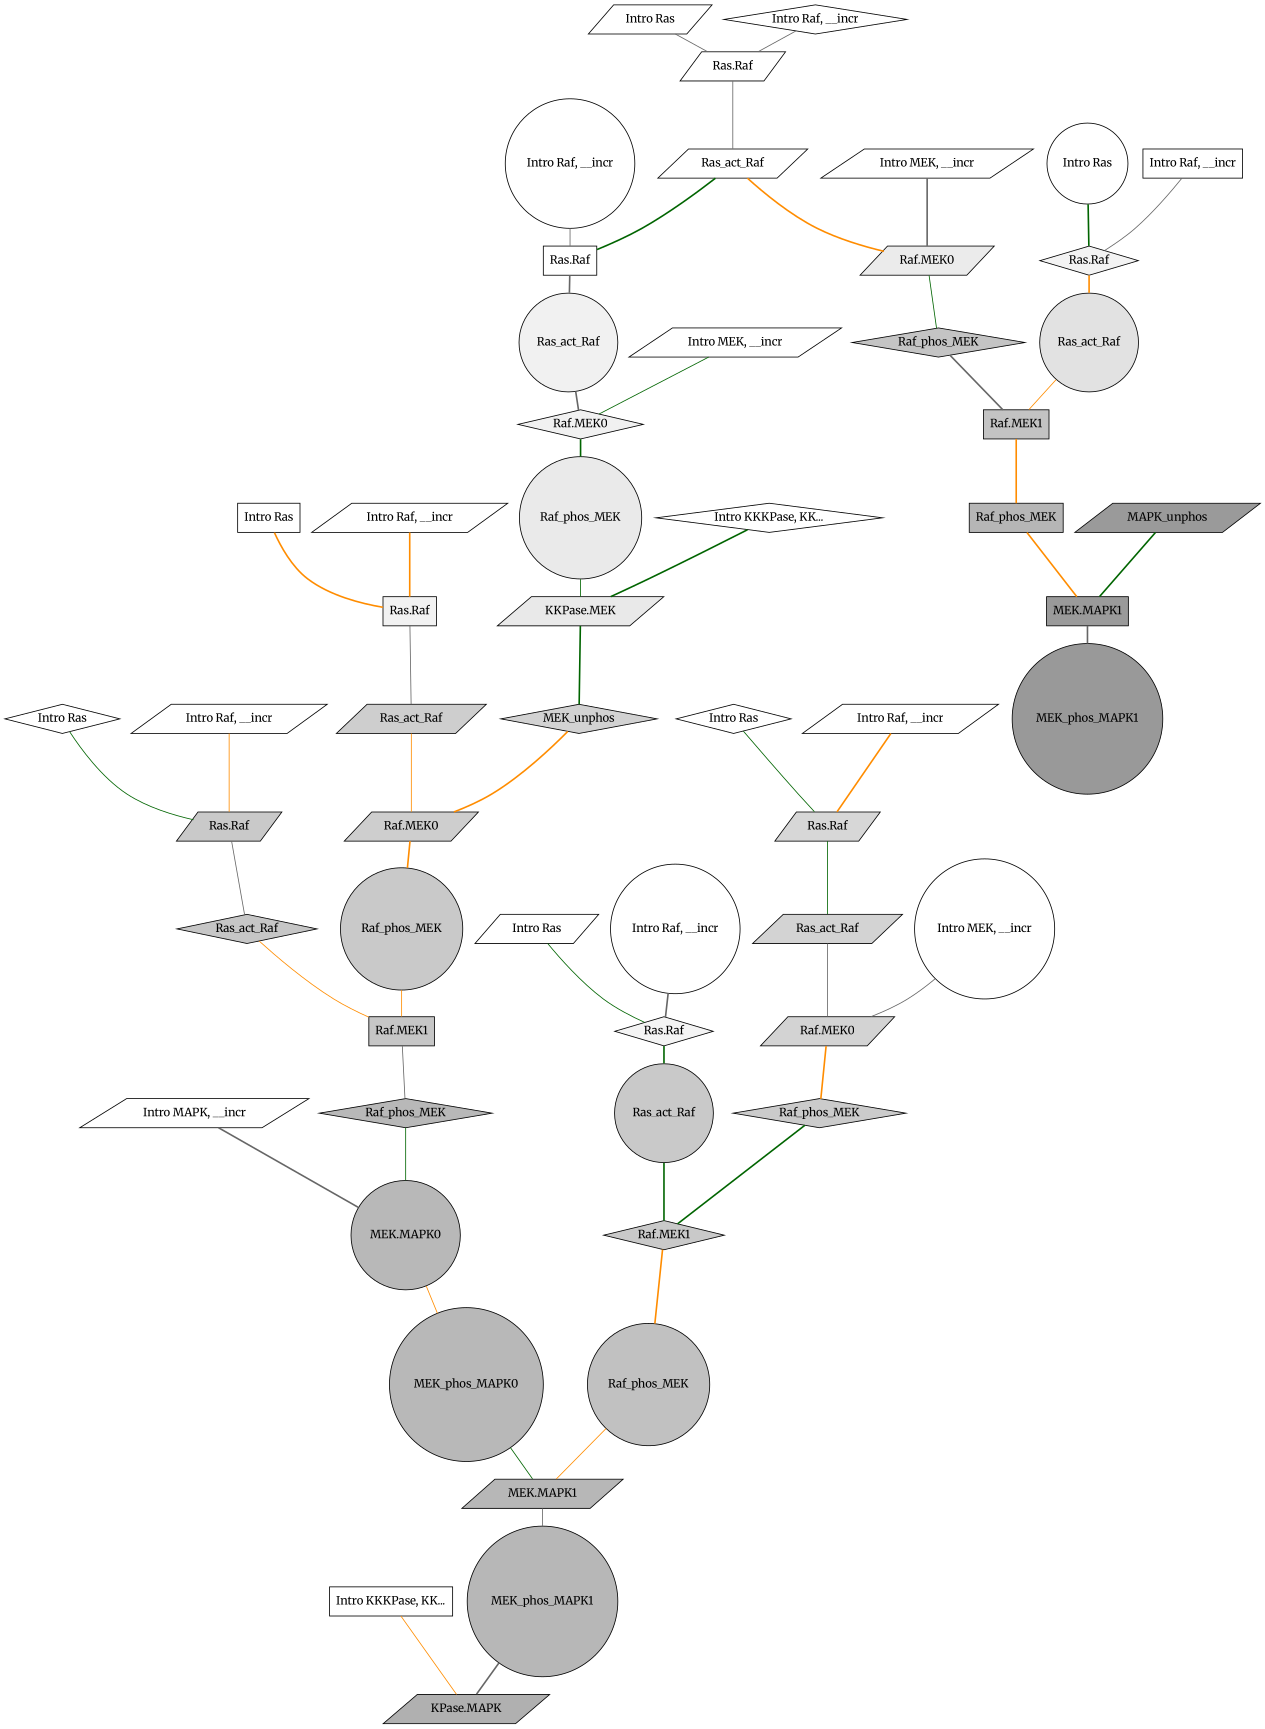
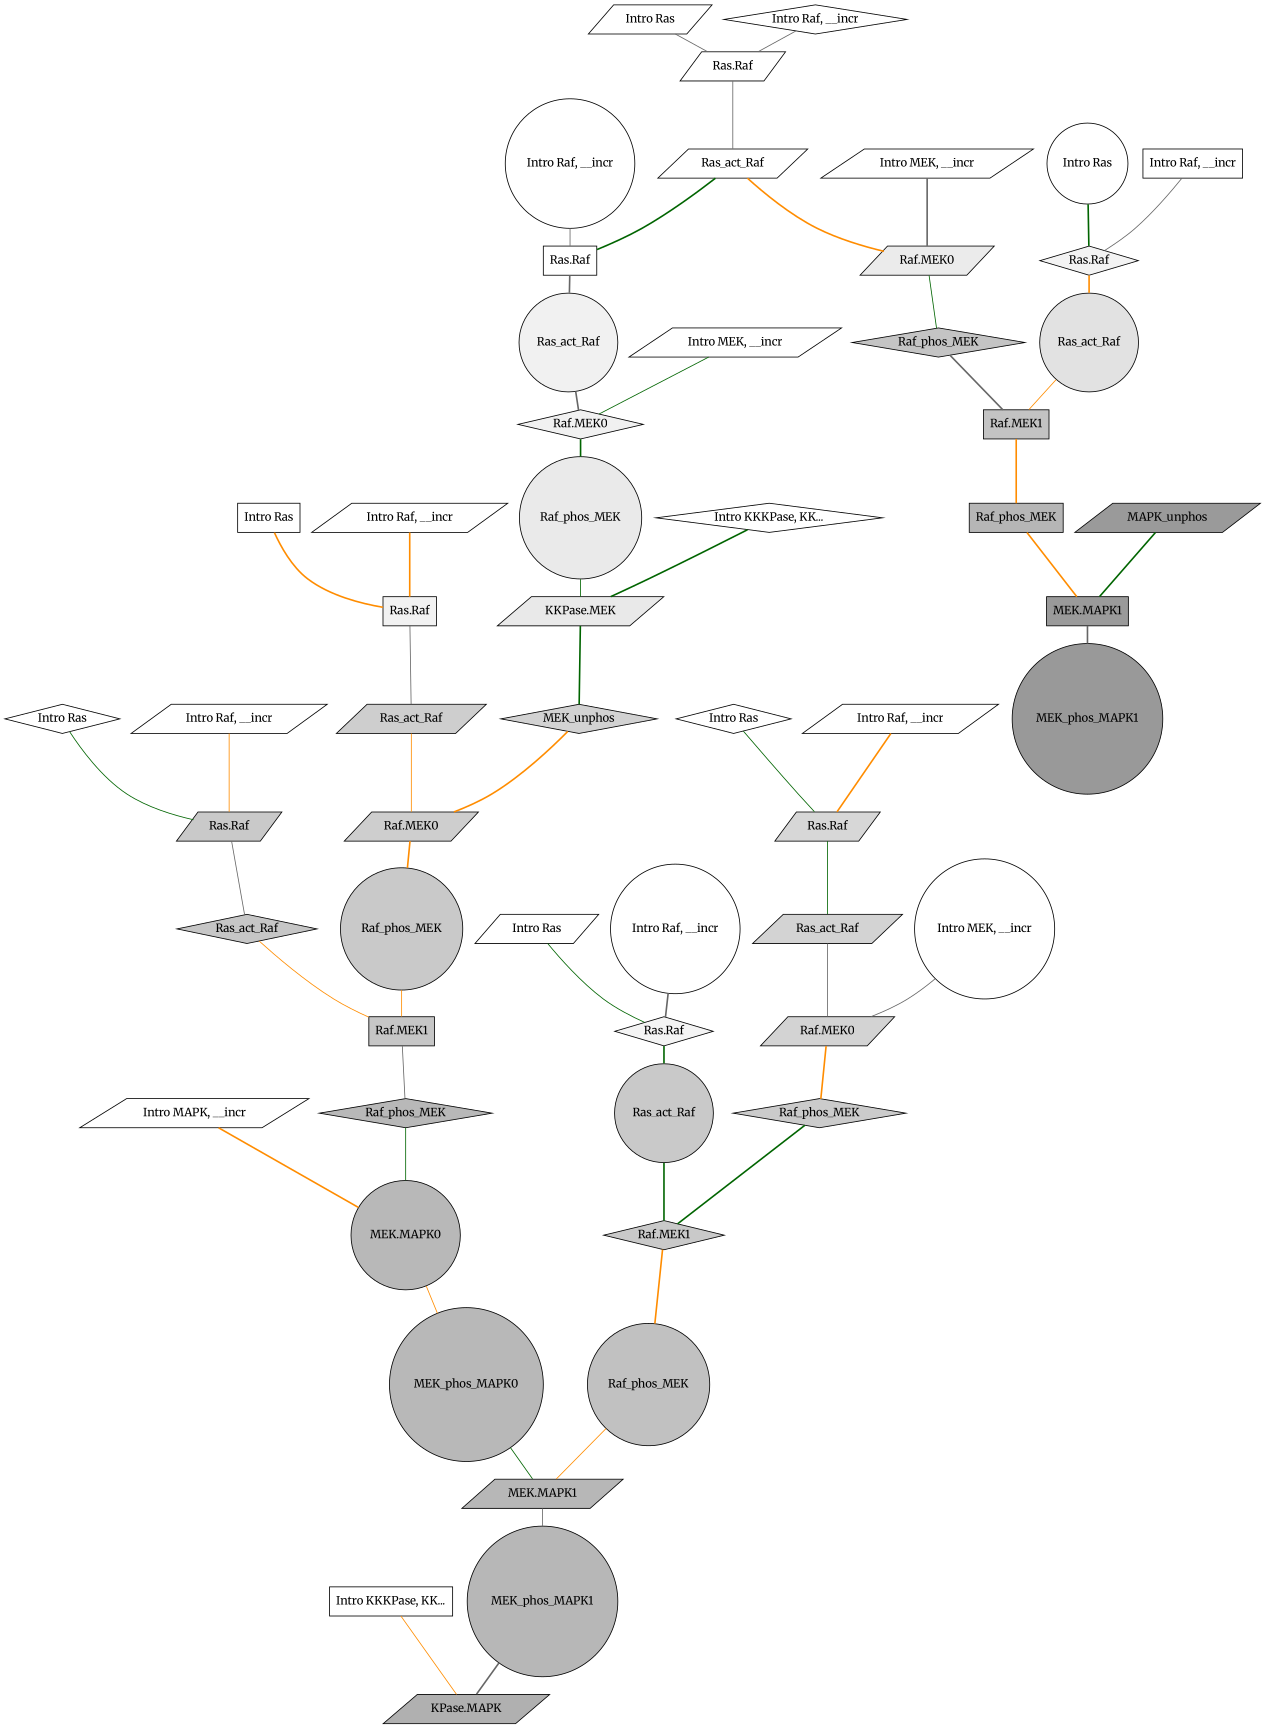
(289, 1168) -> (289, 1168)
